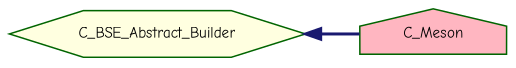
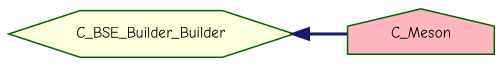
(157, 34) -> (151, 34)
